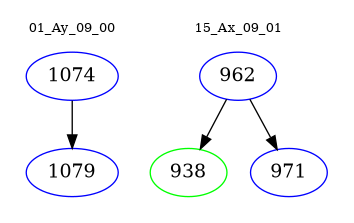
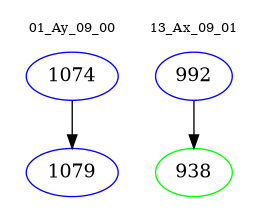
(239, 29) -> (194, 29)
(238, 76) -> (194, 76)
(289, 173) -> none
